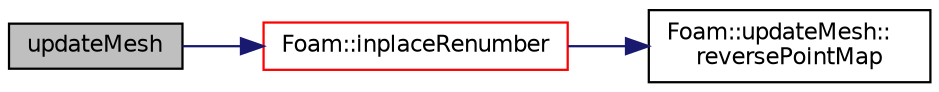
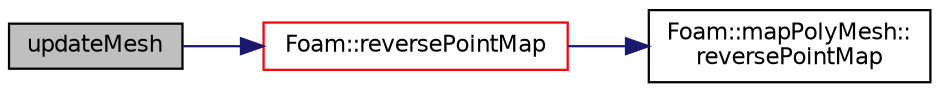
(416, 46) -> (416, 46)
(790, 46) -> (790, 46)
